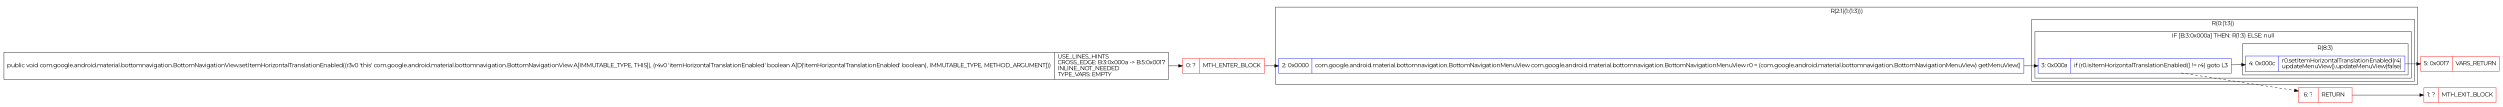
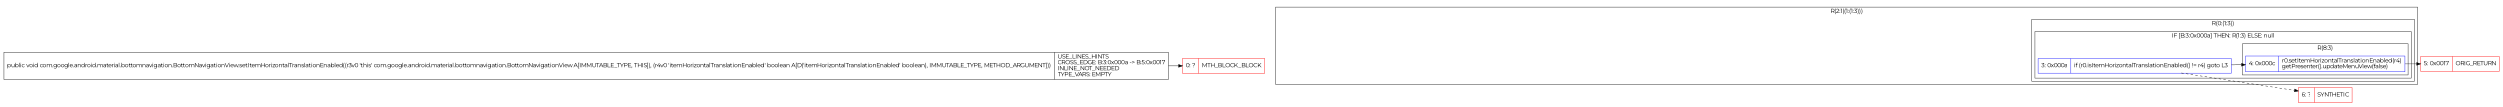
(2476, 64) -> (2476, 64)
(1232, 66) -> (1232, 66)
(1651, 66) -> none
(2342, 67) -> (2335, 67)
(2333, 95) -> (2333, 95)
(2460, 95) -> none
